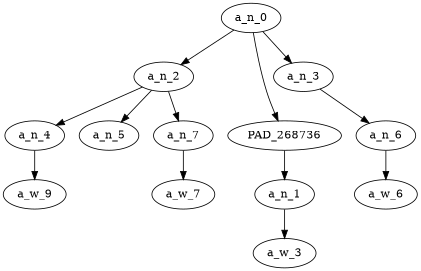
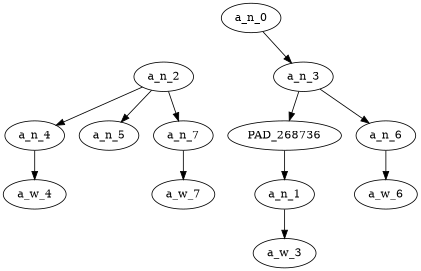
(211, 45) -> none
(262, 74) -> (295, 102)
(35, 194) -> (35, 194)
